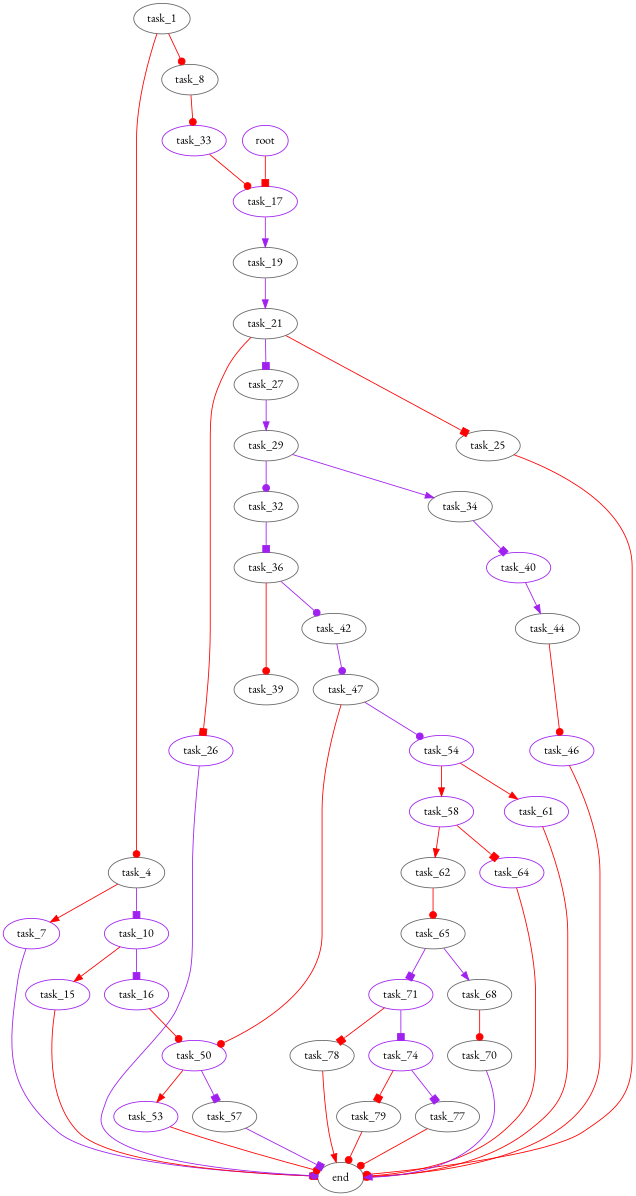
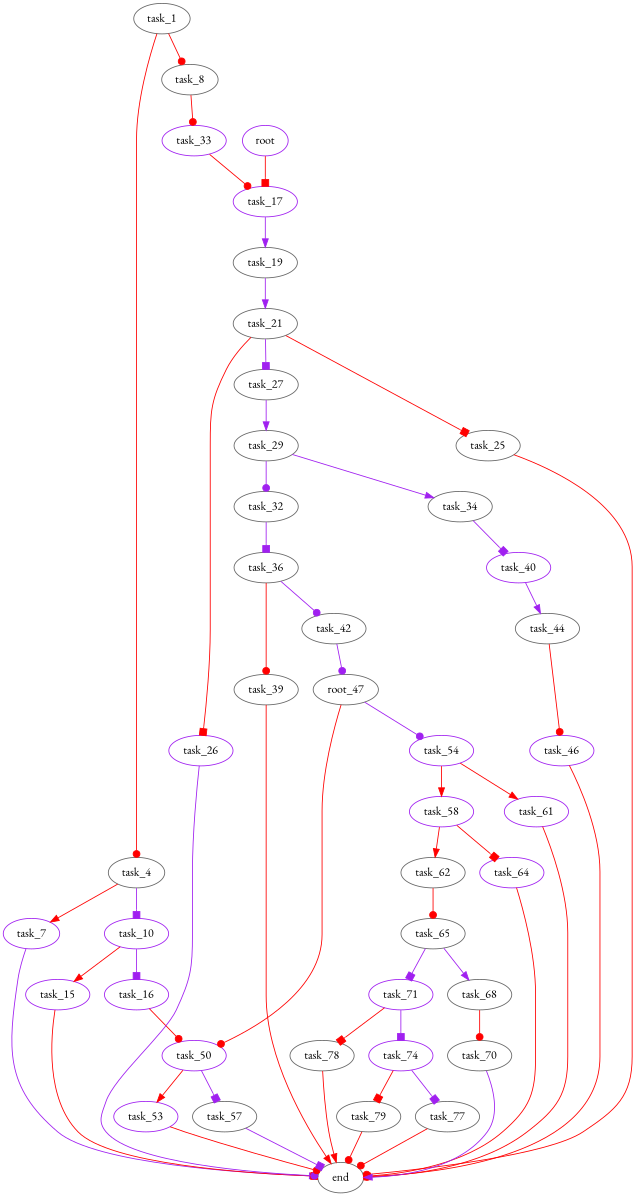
(346, 690) -> (346, 690)
none -> (266, 937)
